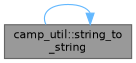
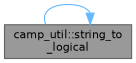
(68, 42) -> (68, 42)
